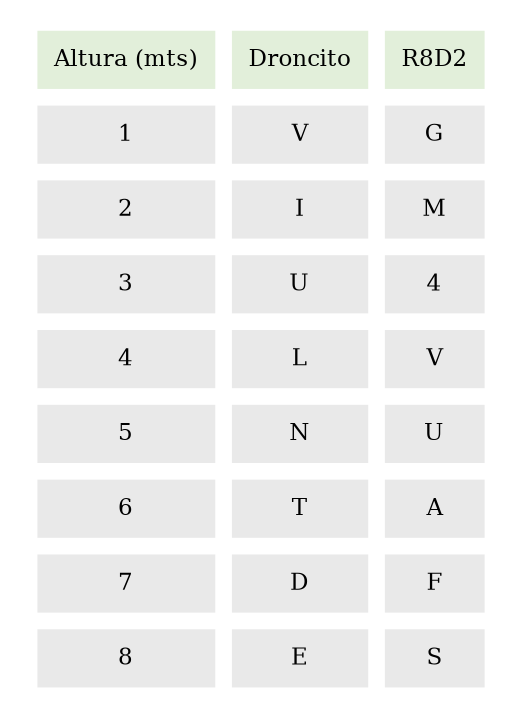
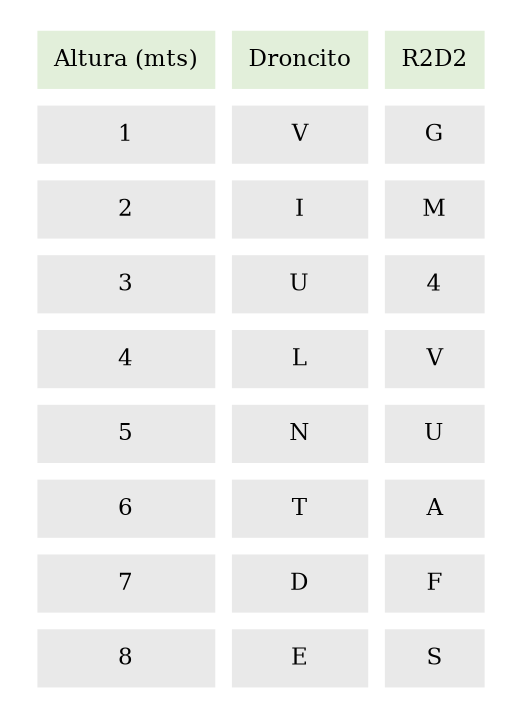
(435, 59) -> (435, 59)
